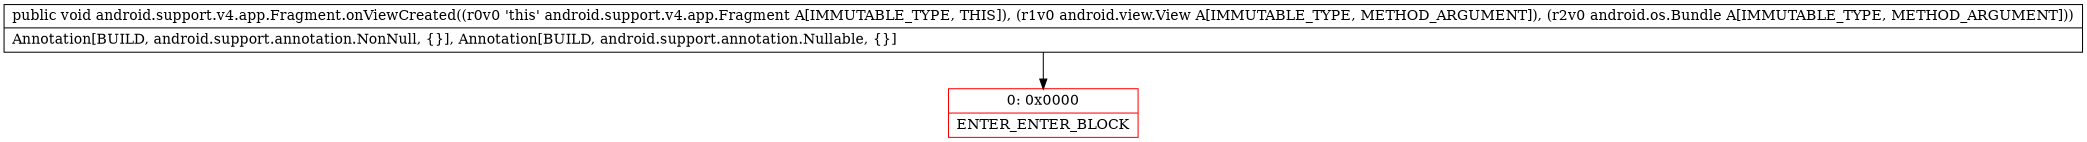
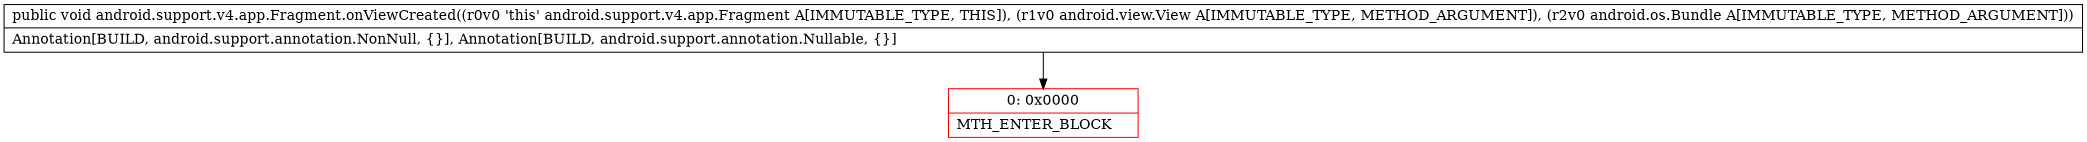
(1043, 125) -> (1035, 125)
